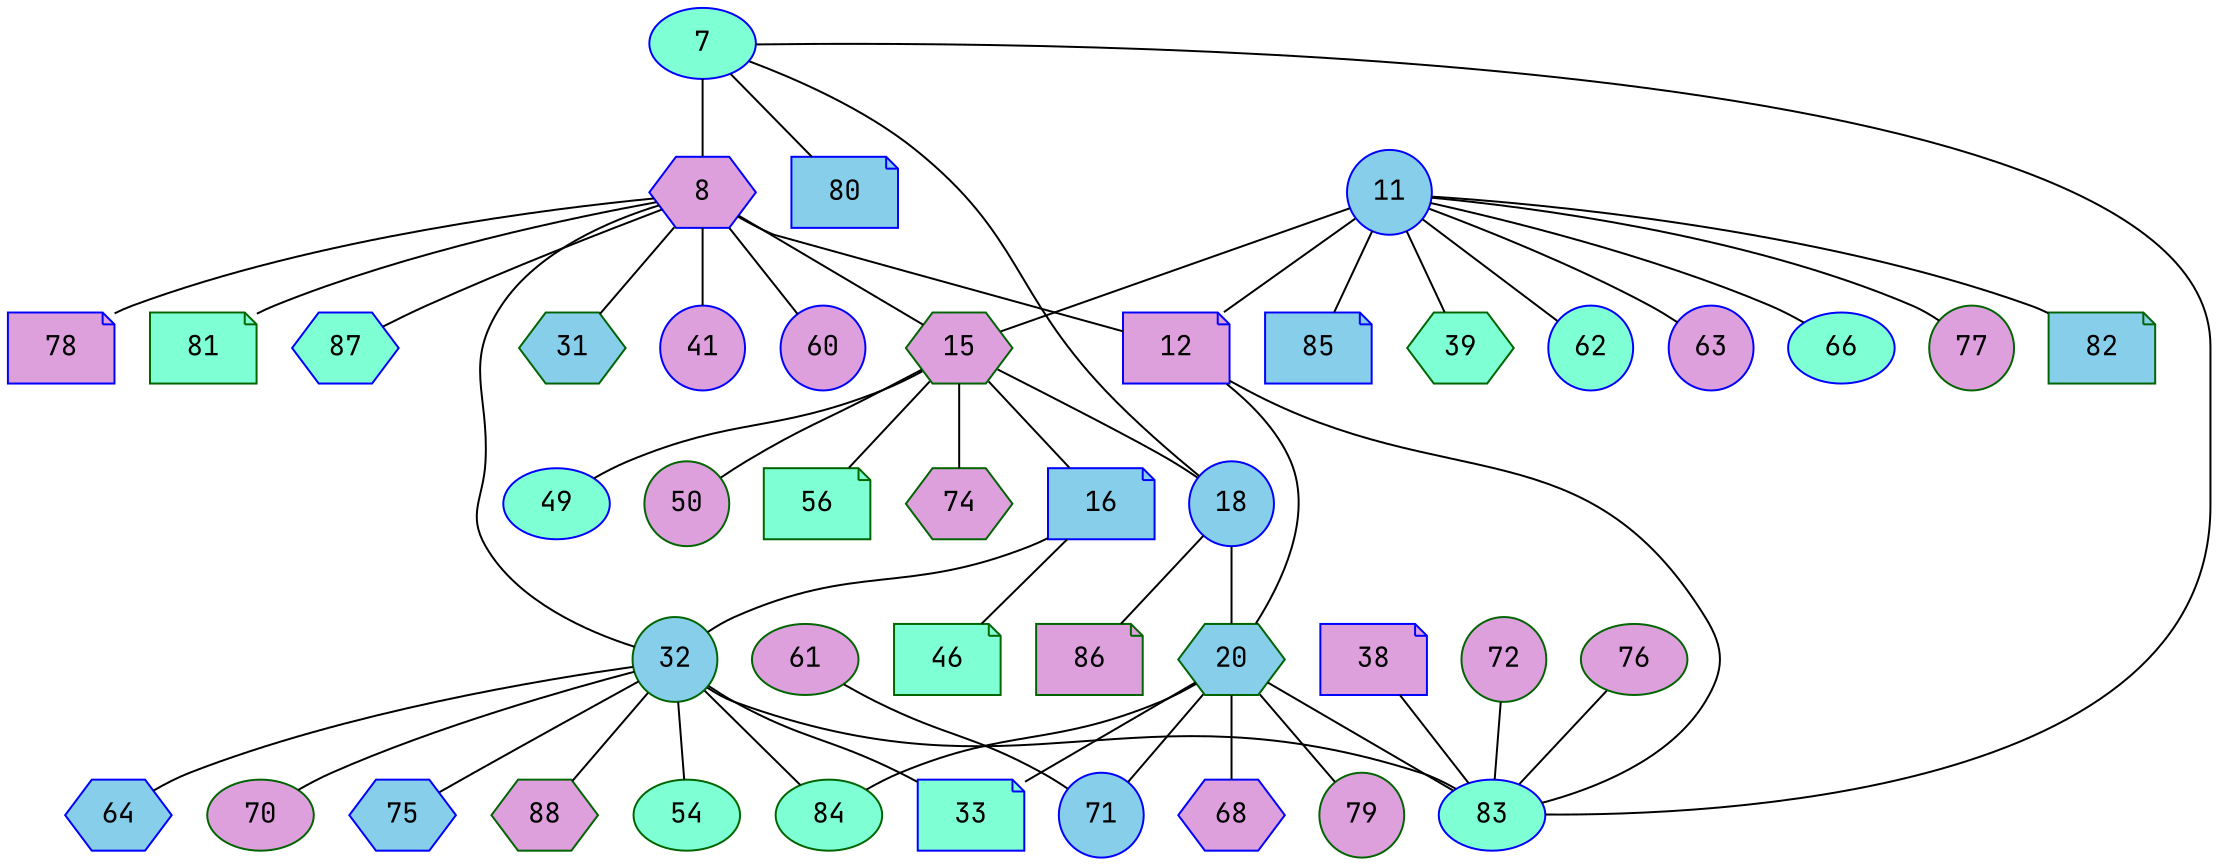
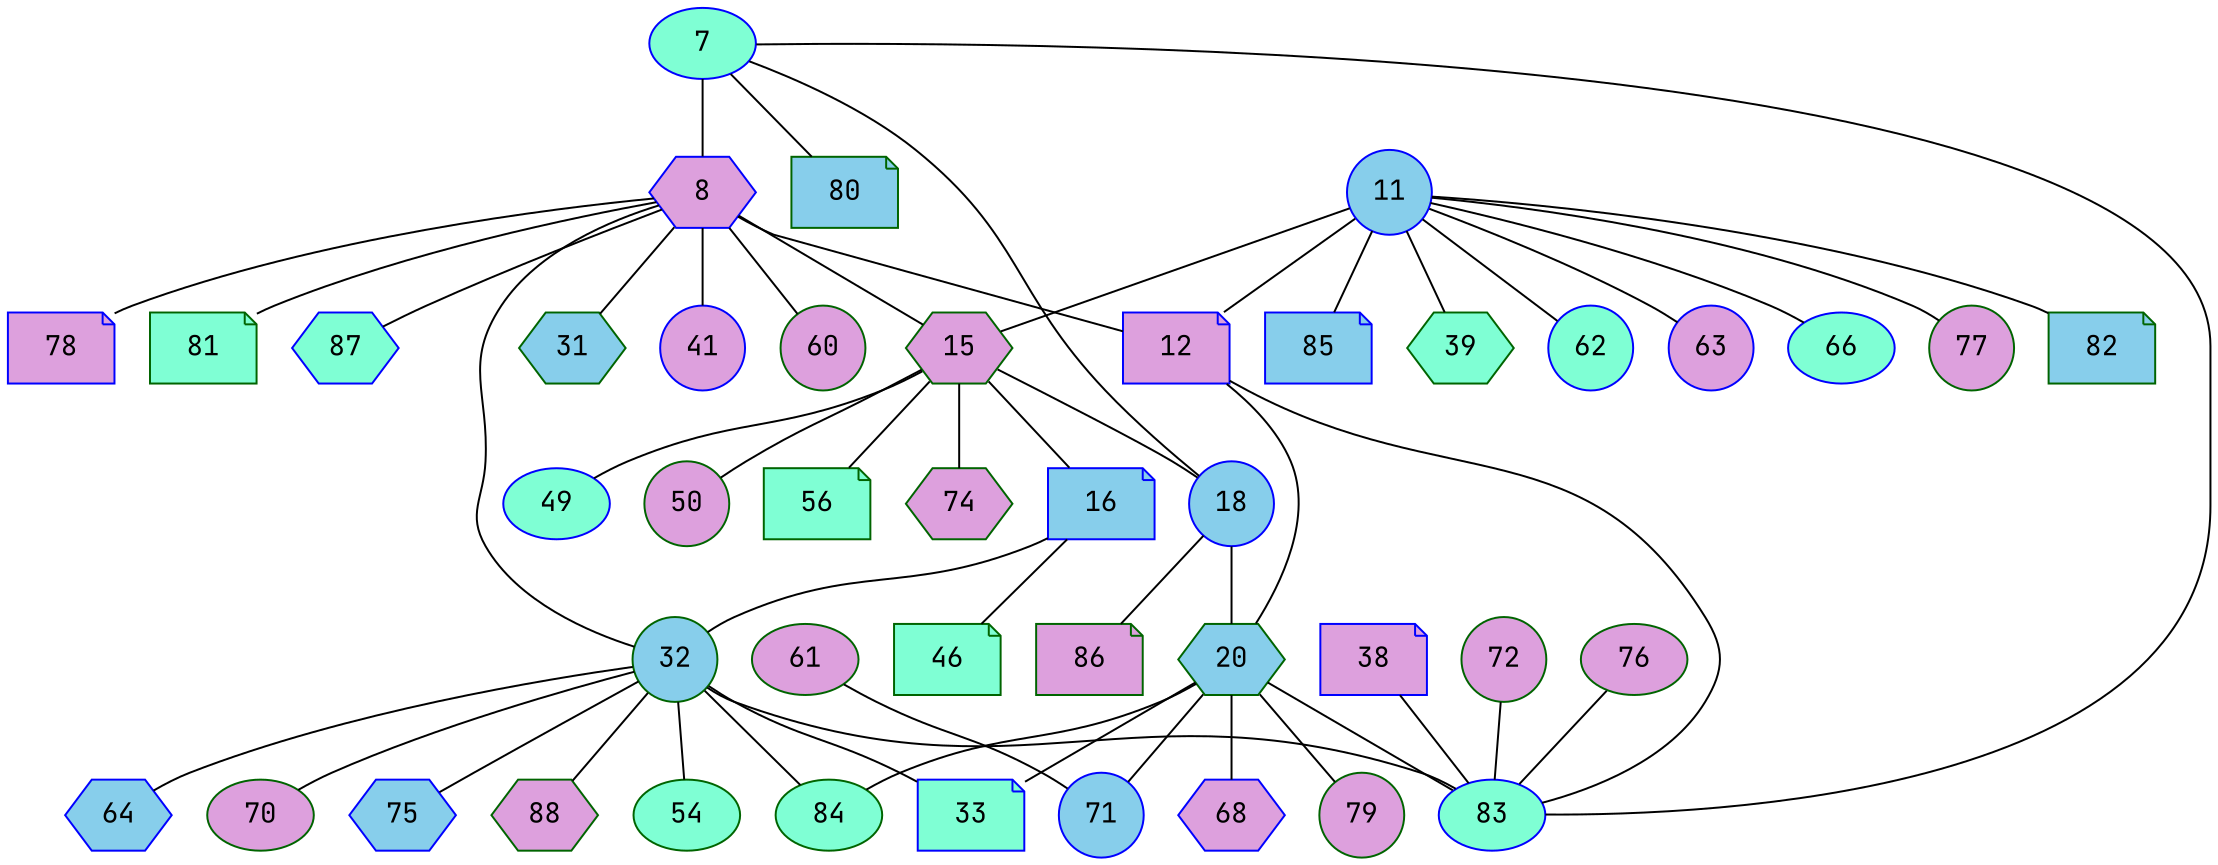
(845, 192) -> (845, 192)
(823, 348) -> (823, 348)
